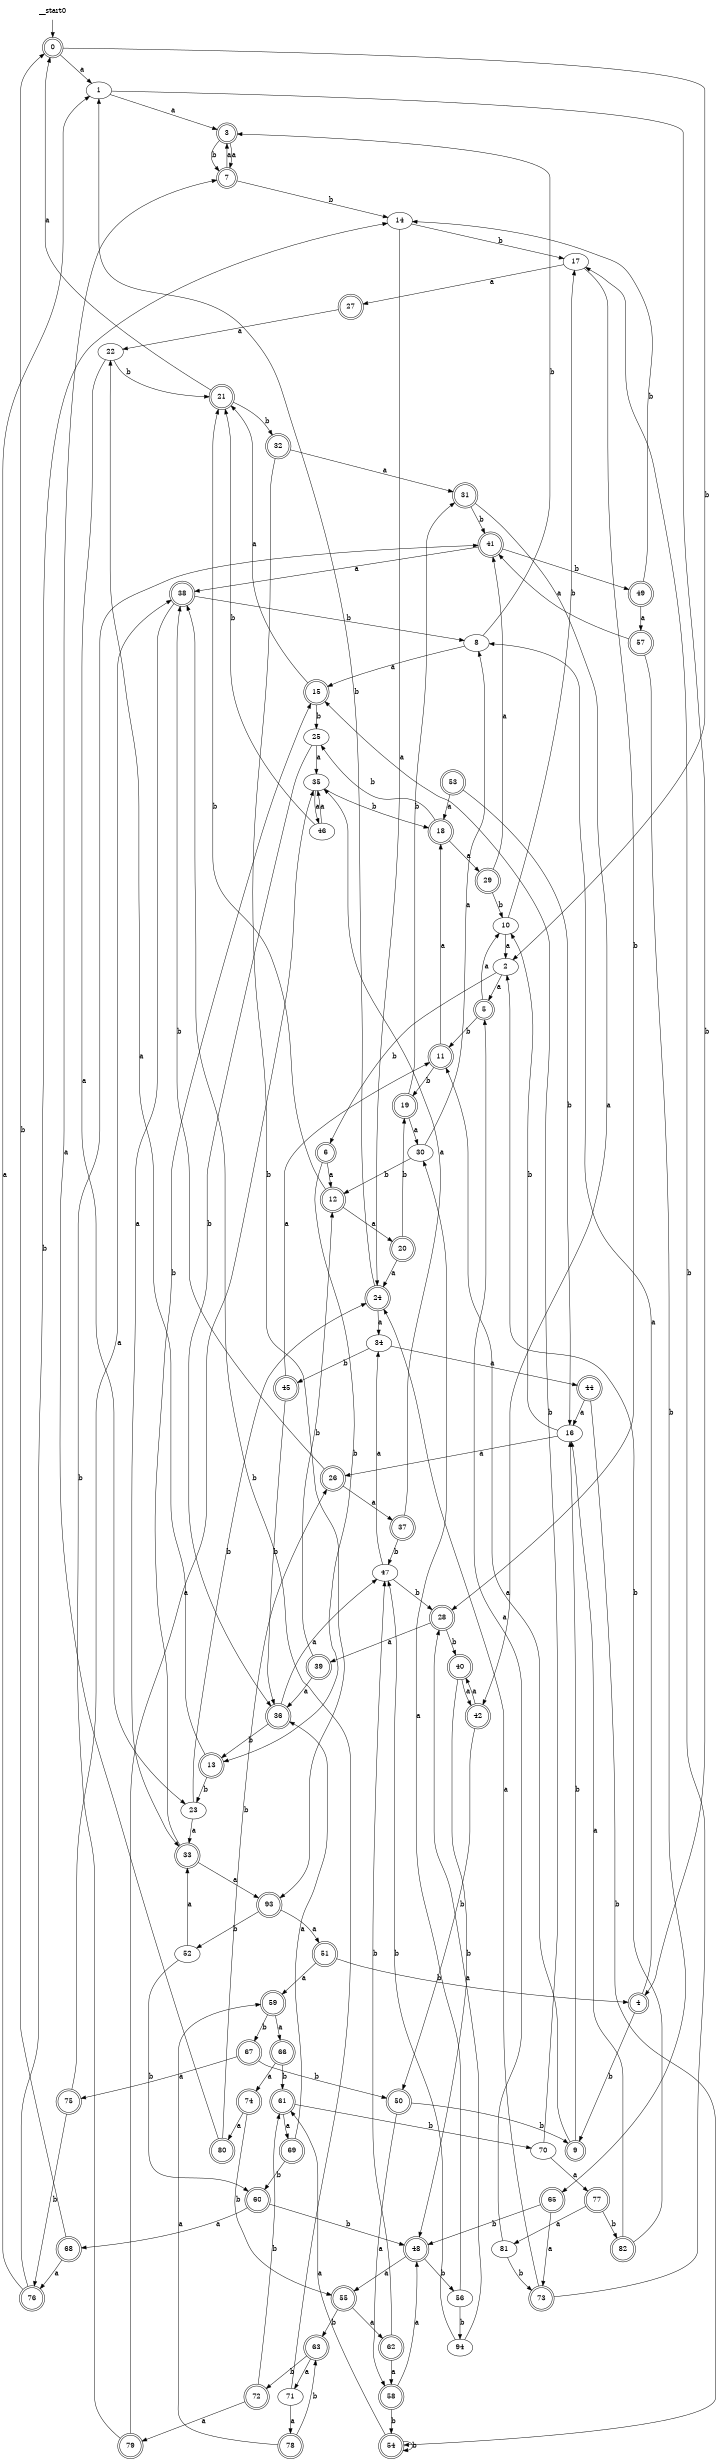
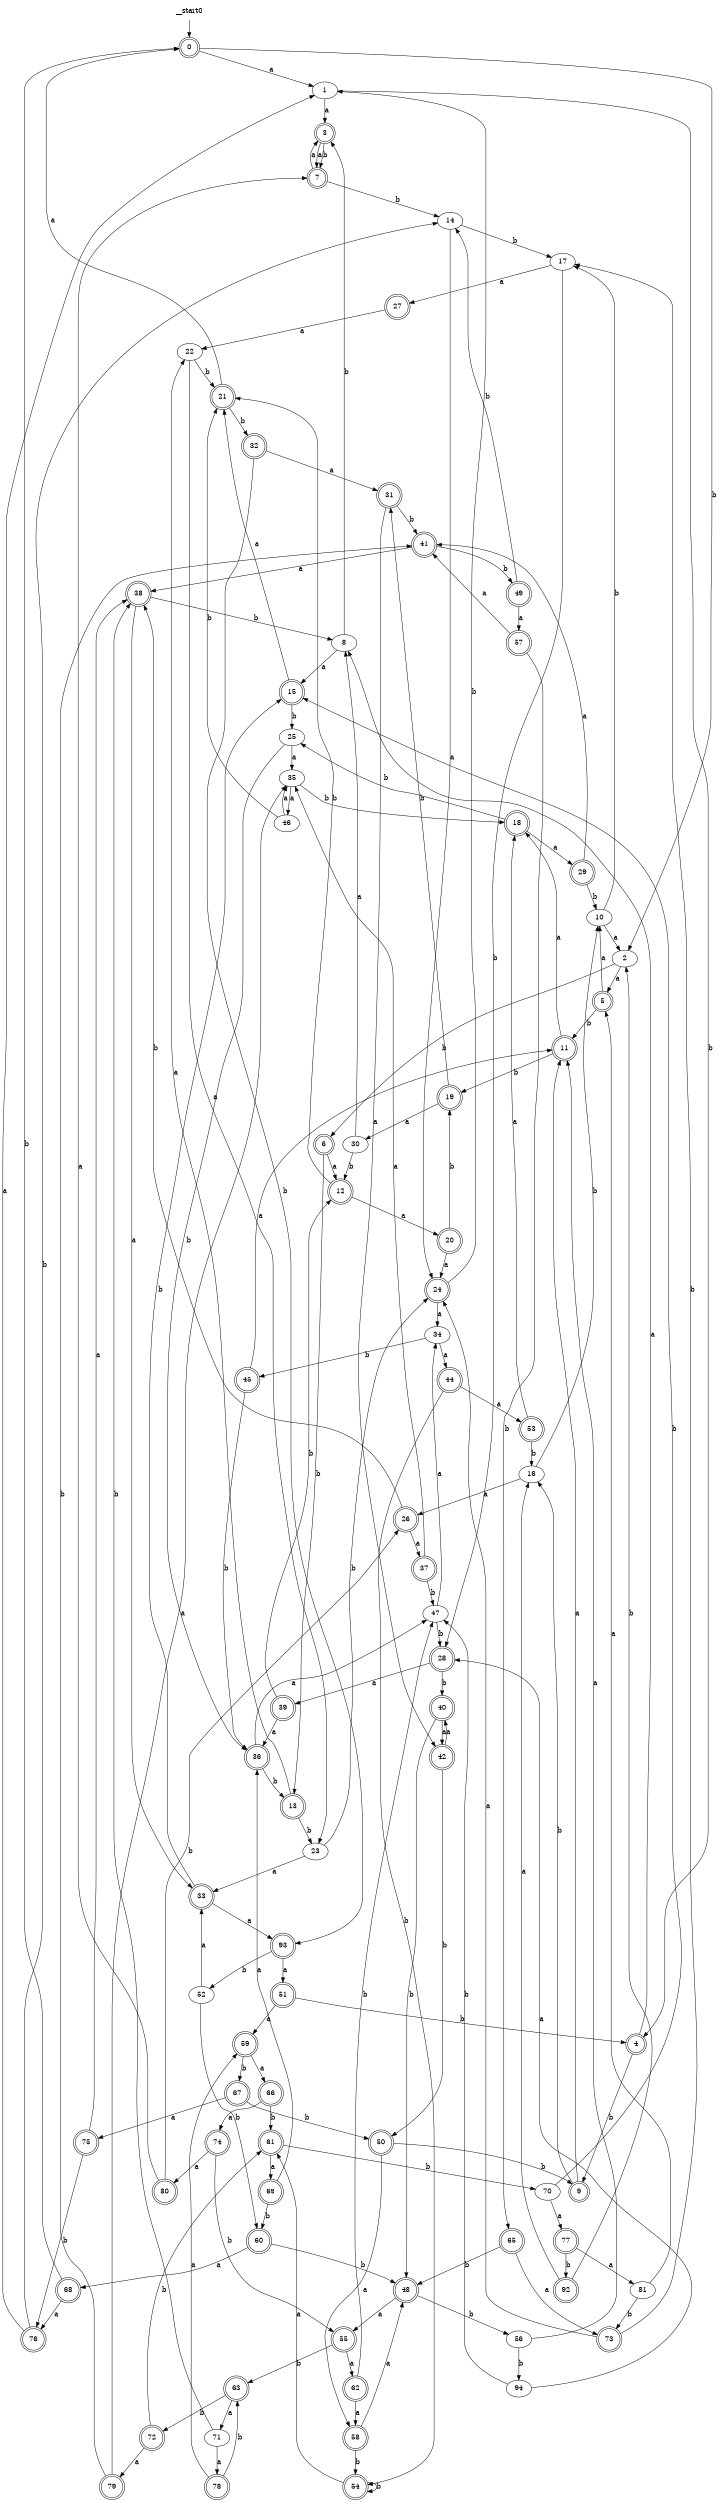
(580, 1410) -> (489, 1403)
(416, 1727) -> (593, 1732)
(623, 2249) -> (566, 2290)
